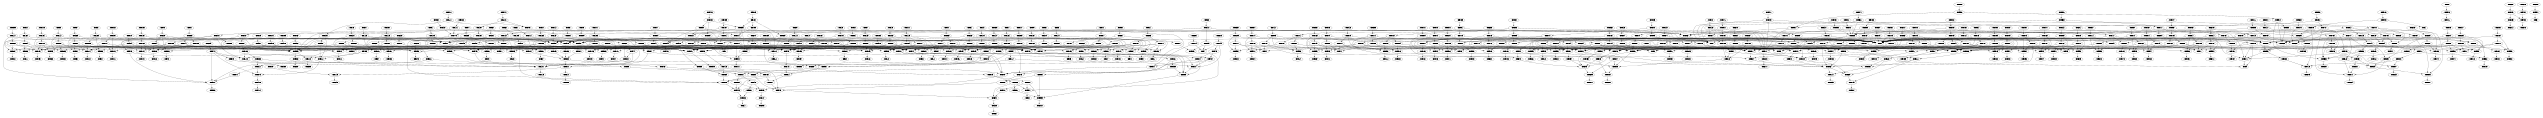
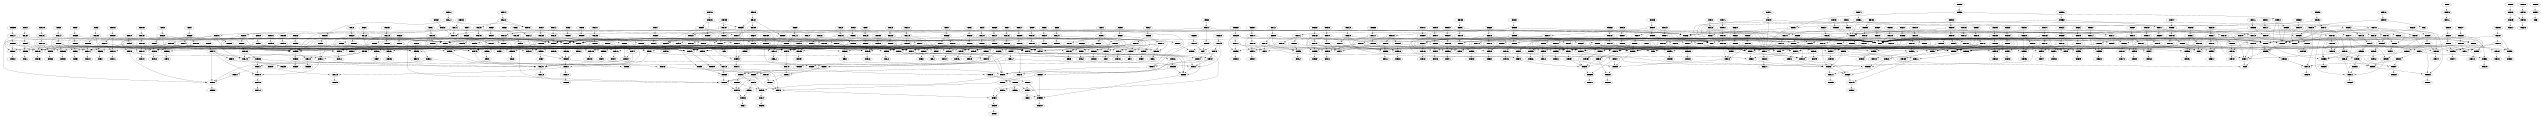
(683, 70) -> (770, 71)
